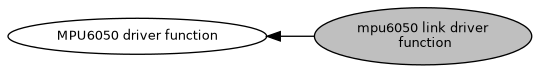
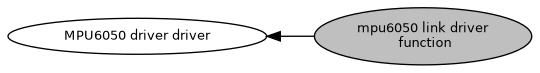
(137, 36) -> (137, 36)
